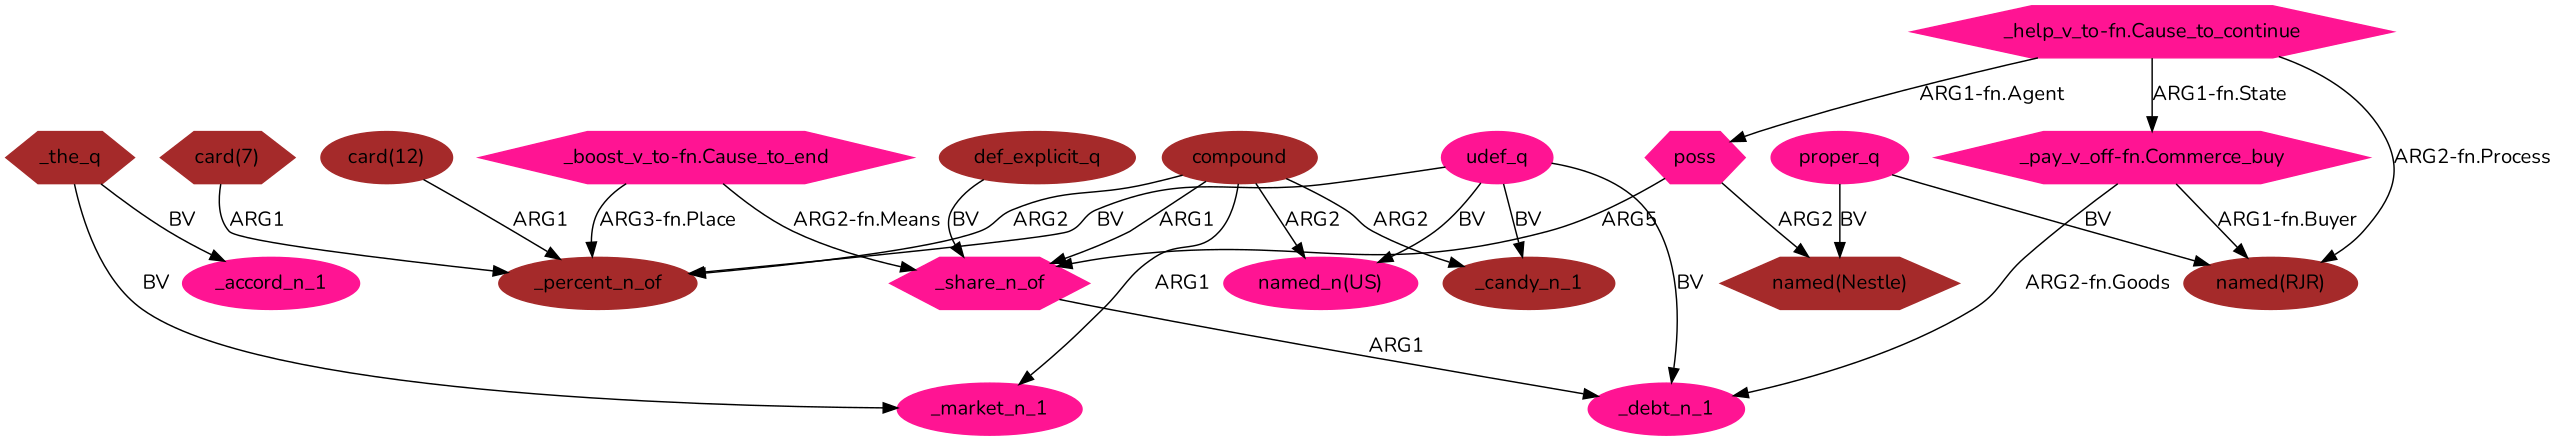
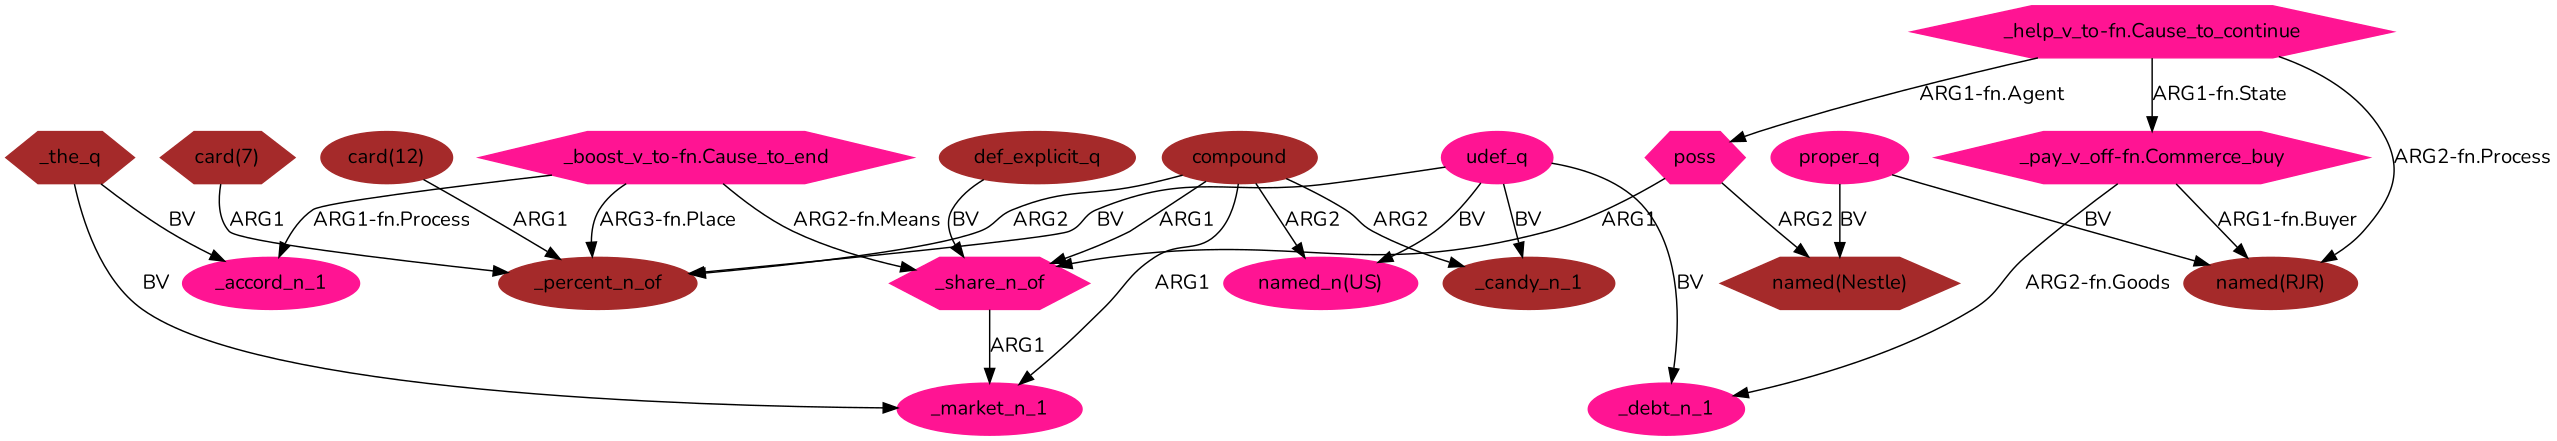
none -> (410, 193)
(1629, 220) -> (1629, 220)
(1321, 348) -> (990, 339)
